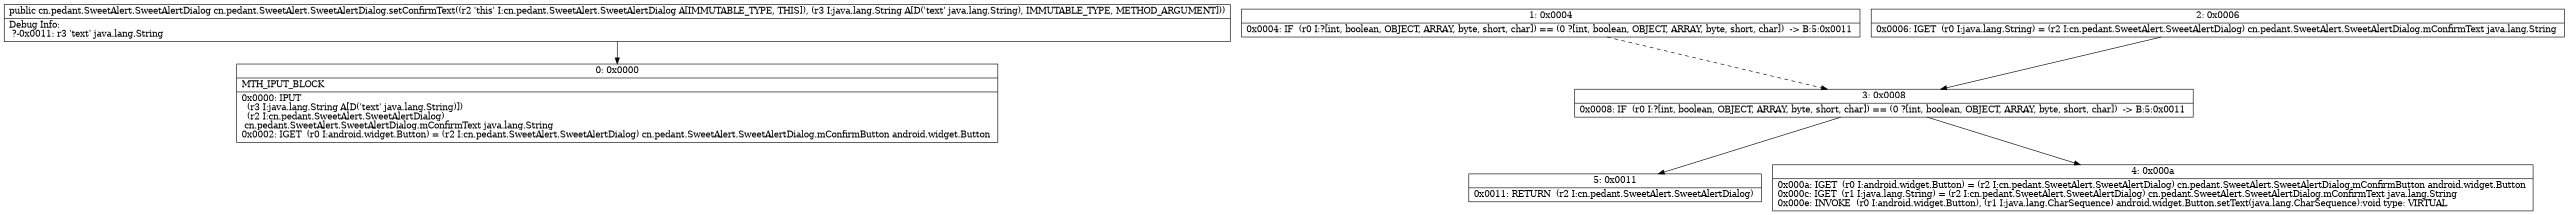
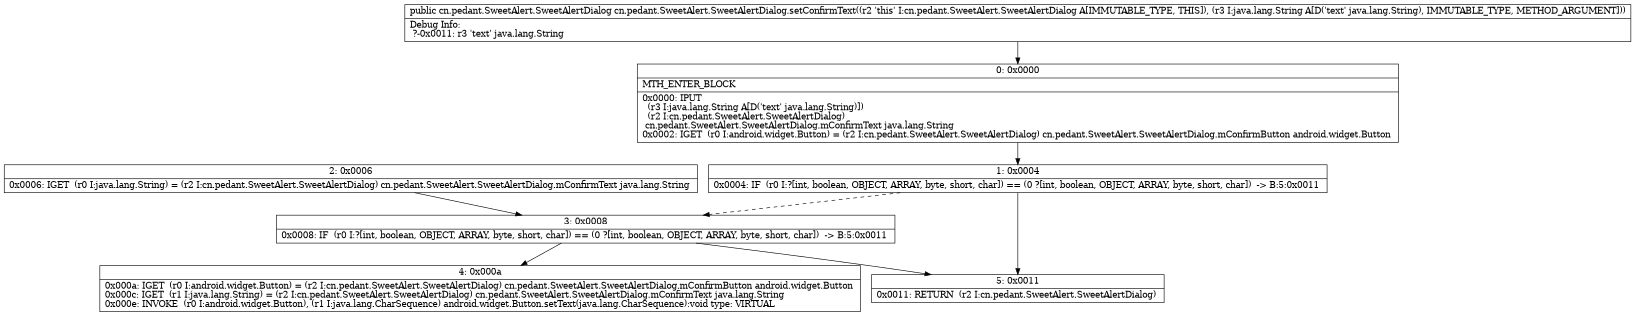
(283, 85) -> (689, 85)
none -> (1018, 150)
none -> (1018, 231)
